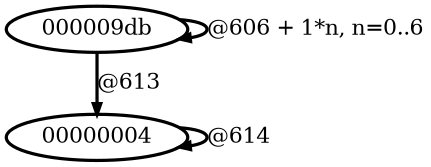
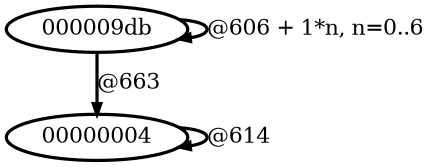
(129, 83) -> (129, 83)
